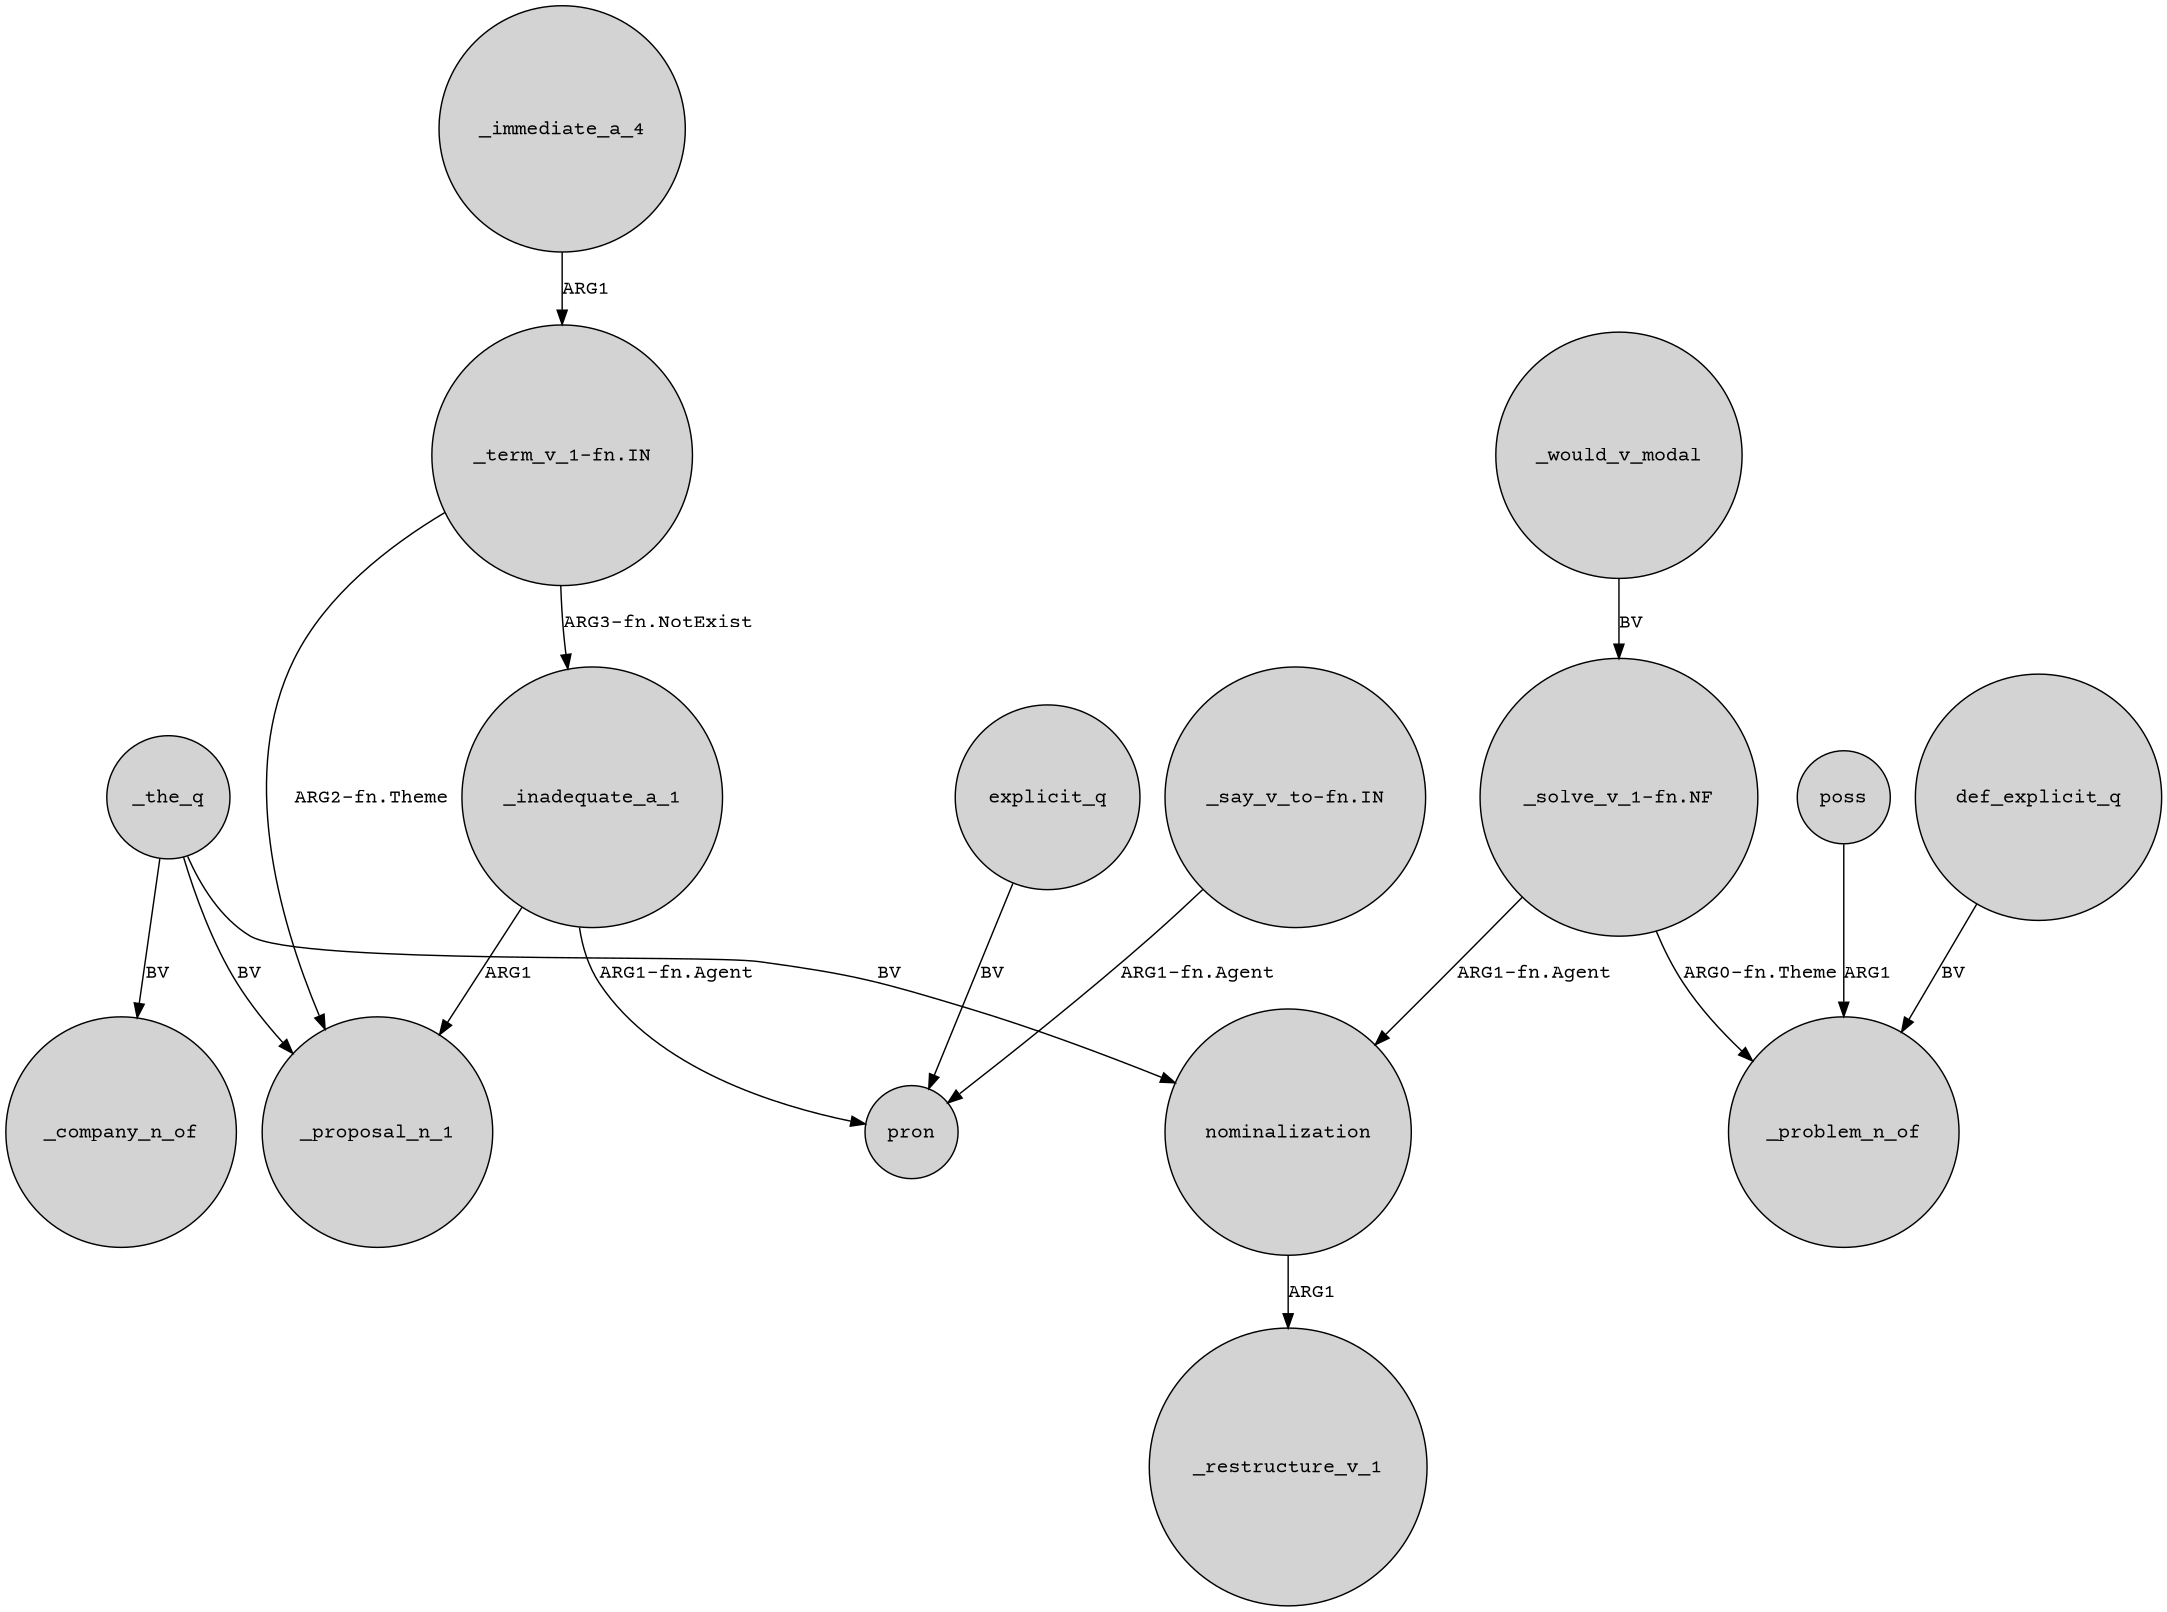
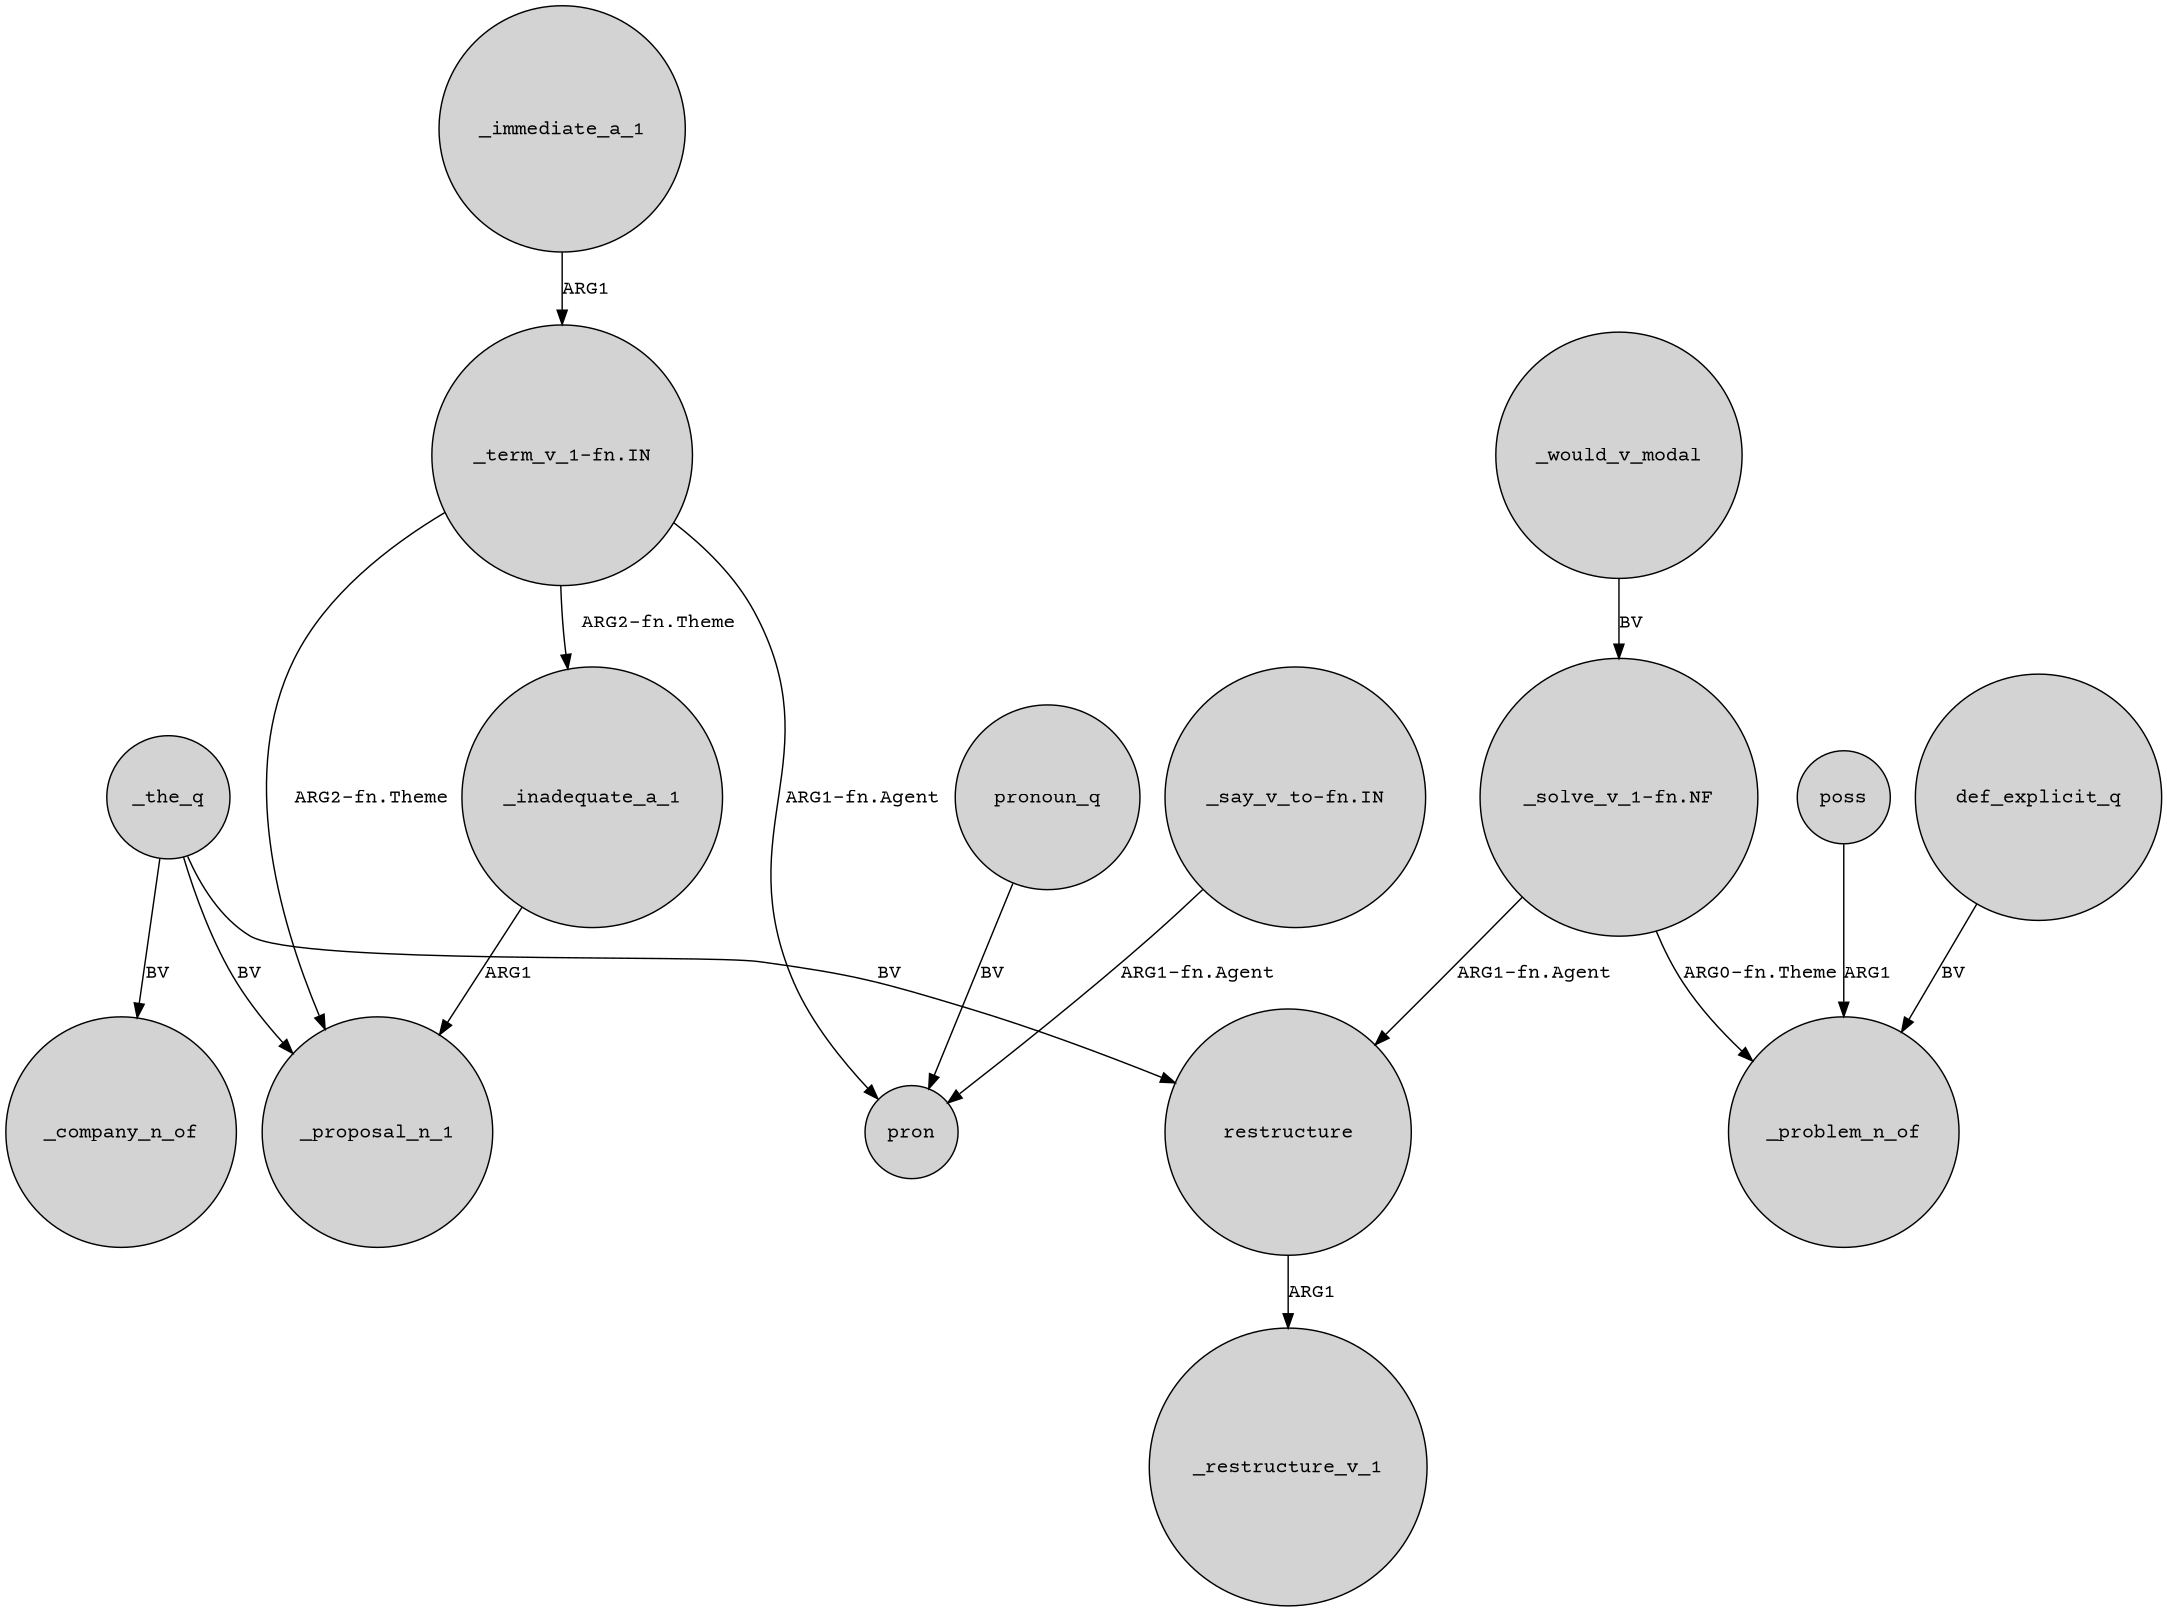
(562, 129) -> (562, 129)
(659, 622) -> (659, 622)
(1048, 797) -> (1048, 797)
(685, 1061) -> (778, 801)
(1288, 1132) -> (1288, 1132)
